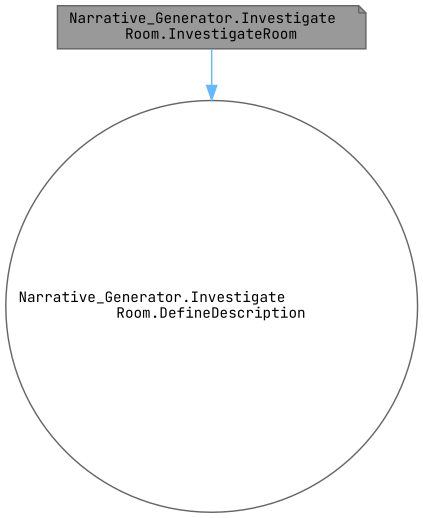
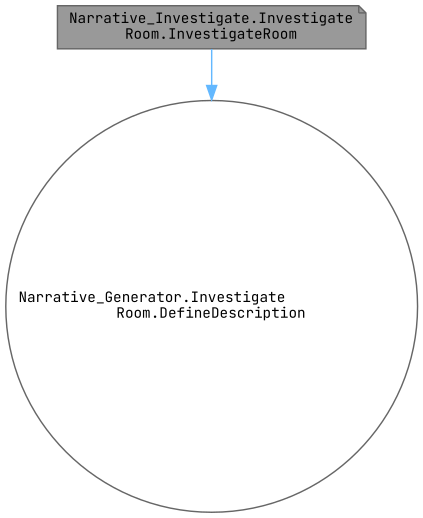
(212, 27) -> (212, 27)
